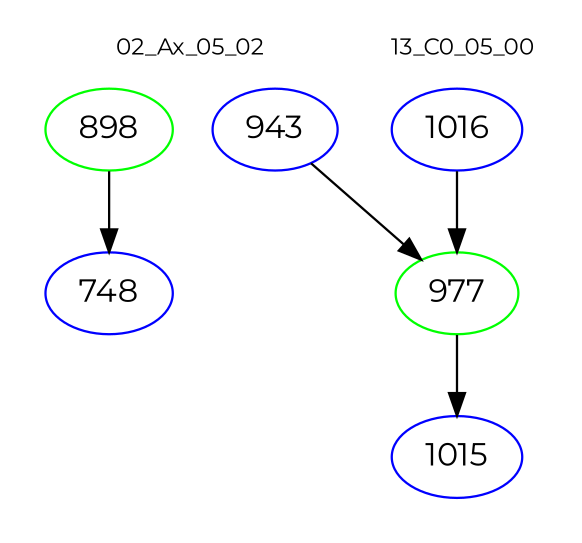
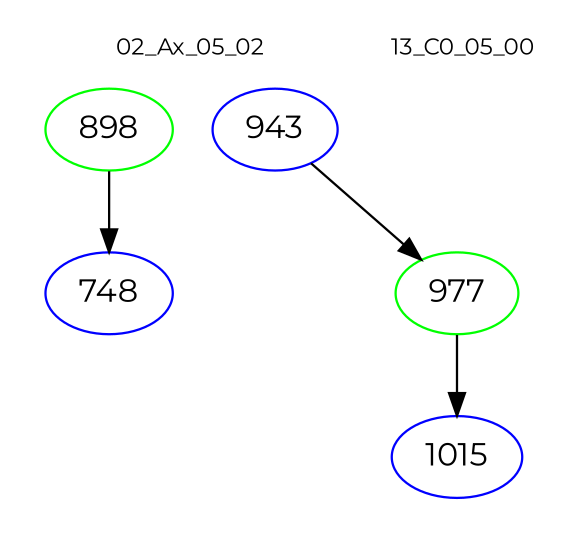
(457, 130) -> none
